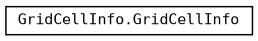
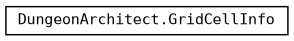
(129, 21) -> (147, 21)
